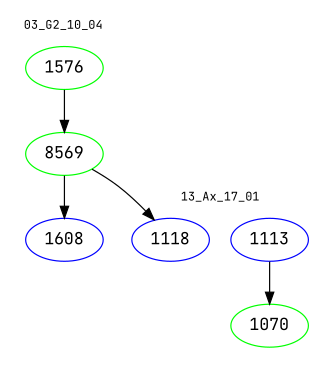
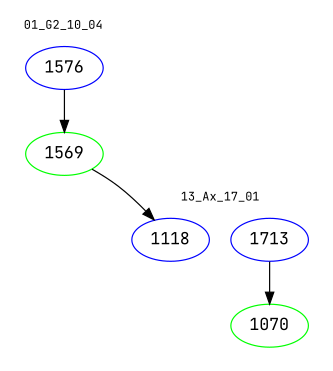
(64, 26) -> (64, 26)
(64, 68) -> (64, 68)
(64, 154) -> (64, 154)
(64, 240) -> none
(270, 240) -> (270, 240)
